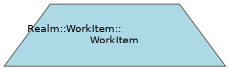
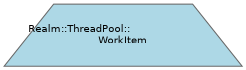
(115, 35) -> (123, 35)
